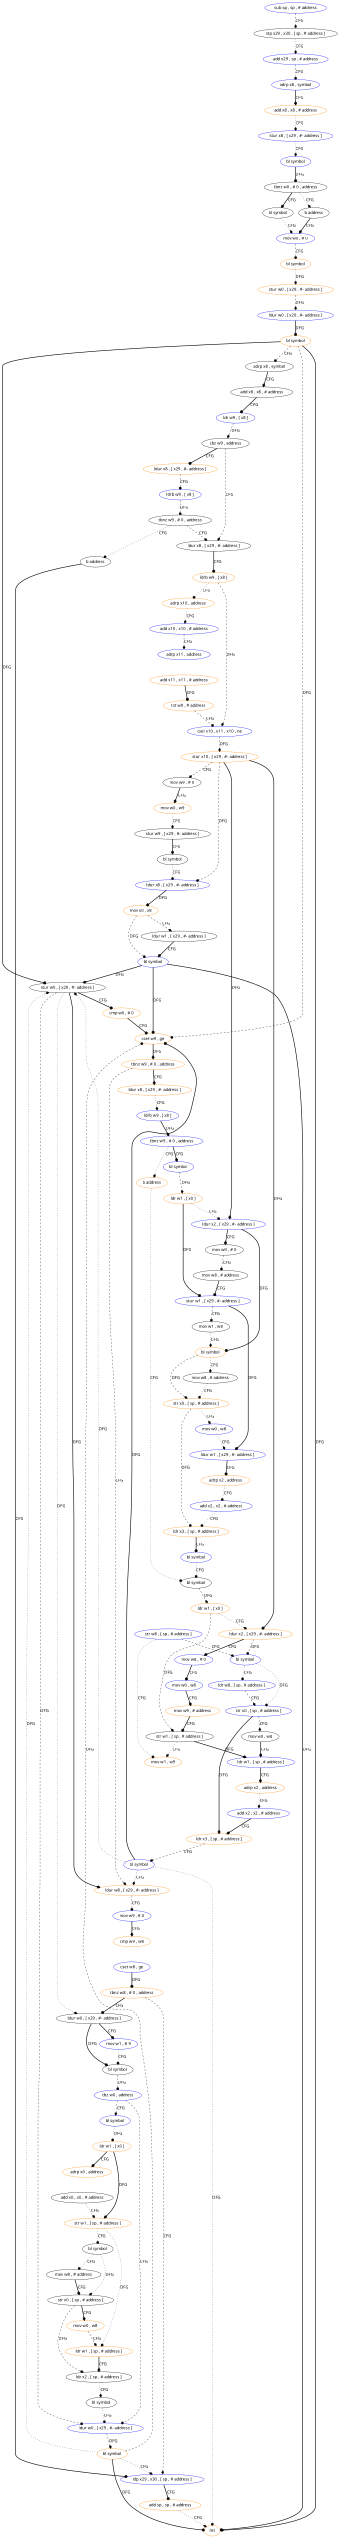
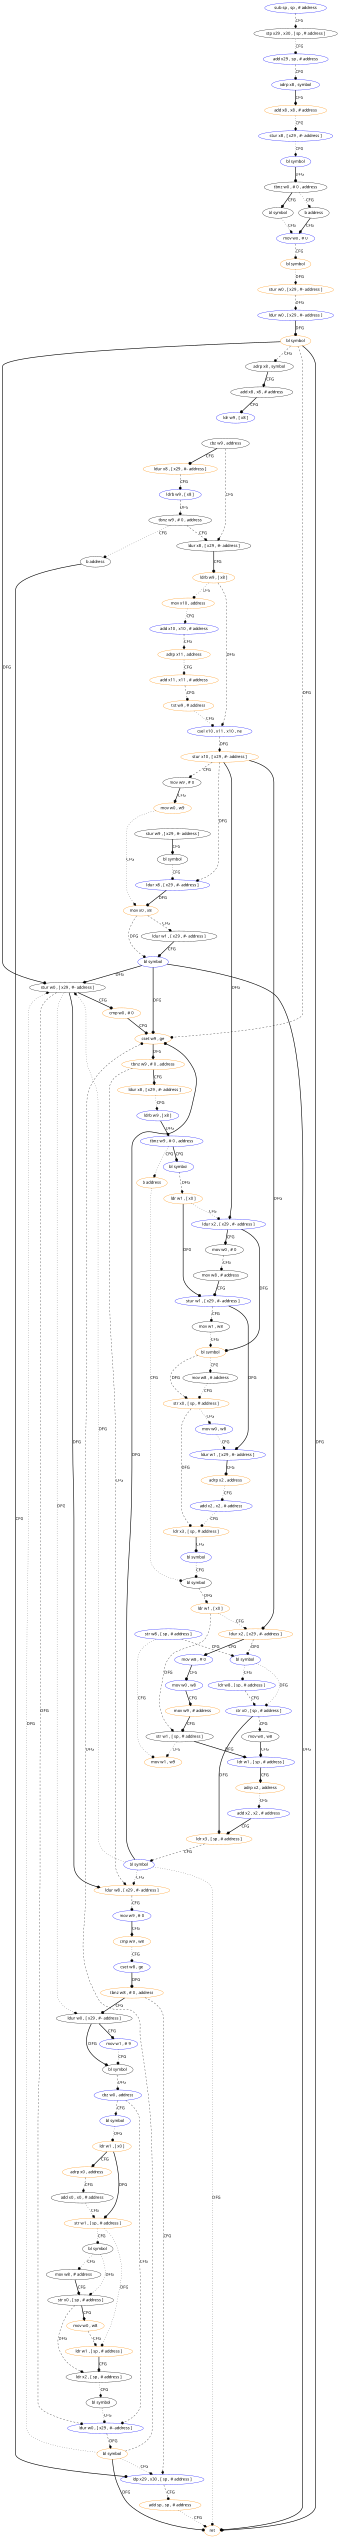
(296, 45) -> (296, 45)
(231, 429) -> none
(188, 603) -> (188, 603)
(184, 655) -> (184, 655)
none -> (184, 666)
(186, 692) -> (186, 692)
(203, 718) -> (203, 718)
(173, 819) -> (126, 849)
none -> (132, 1953)
none -> (85, 2183)
(166, 2491) -> (166, 2491)
